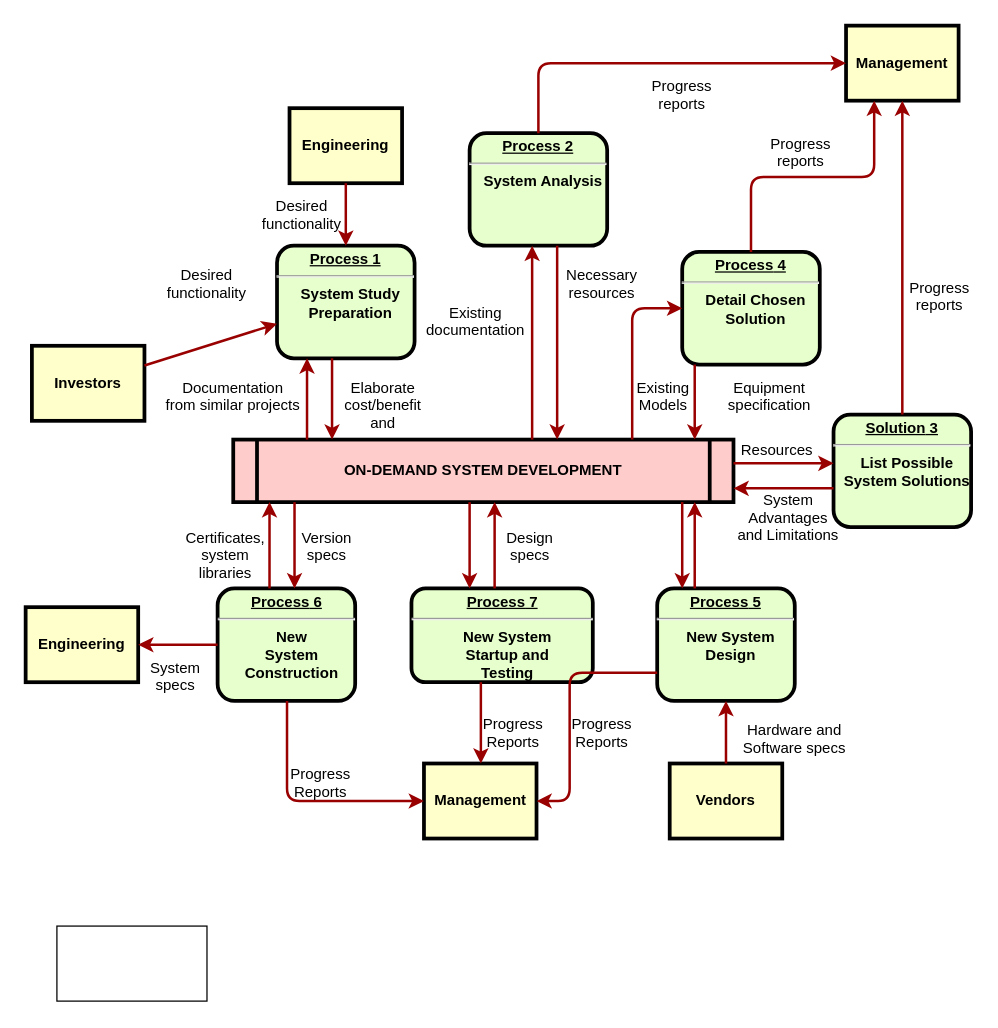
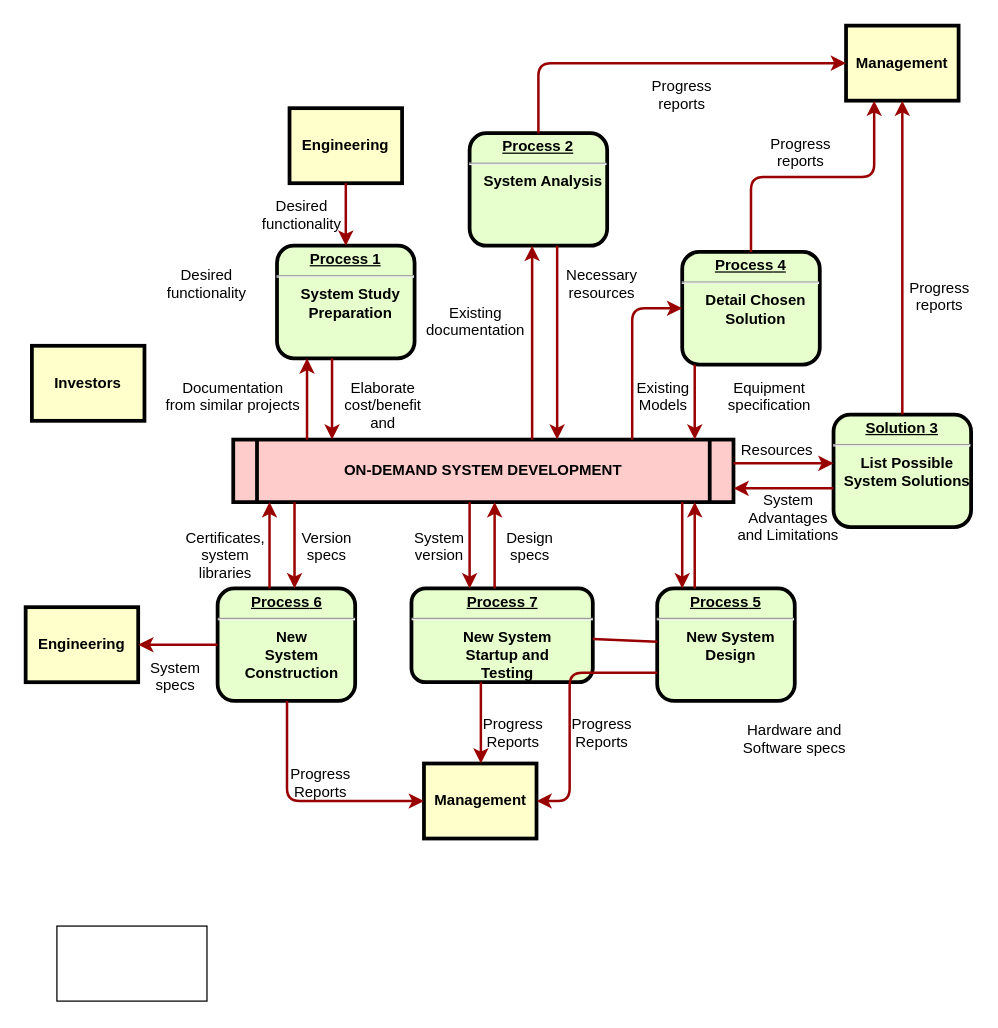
(206, 346) -> none
none -> (439, 539)
none -> (625, 640)
(726, 737) -> none
(726, 801) -> none
